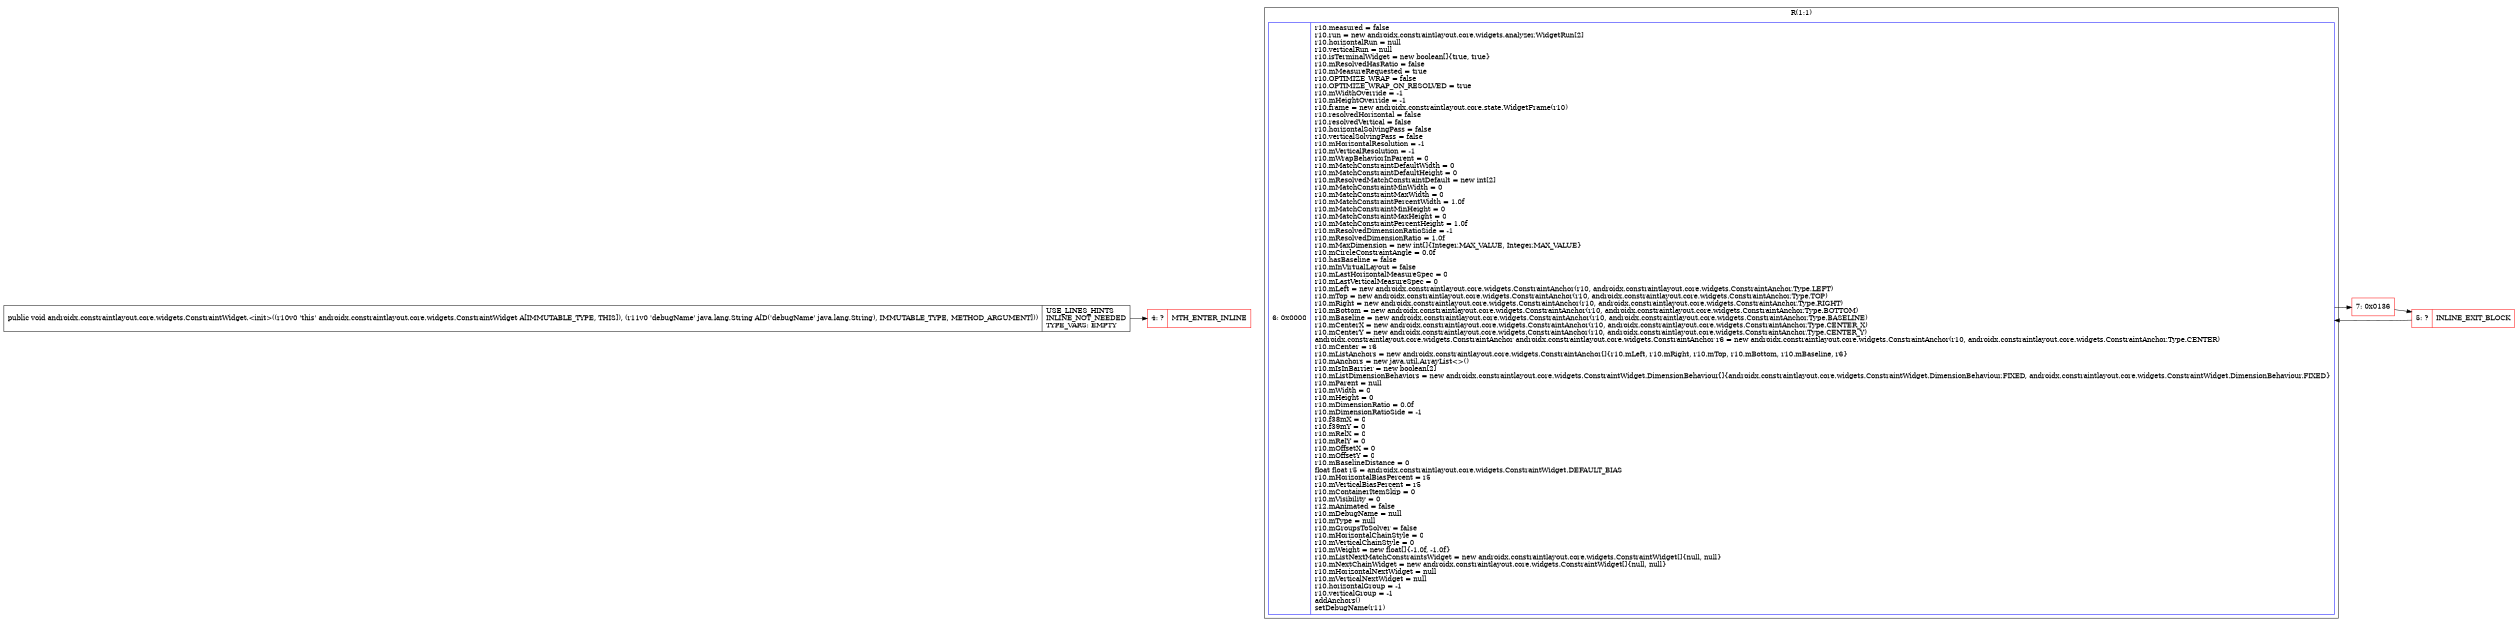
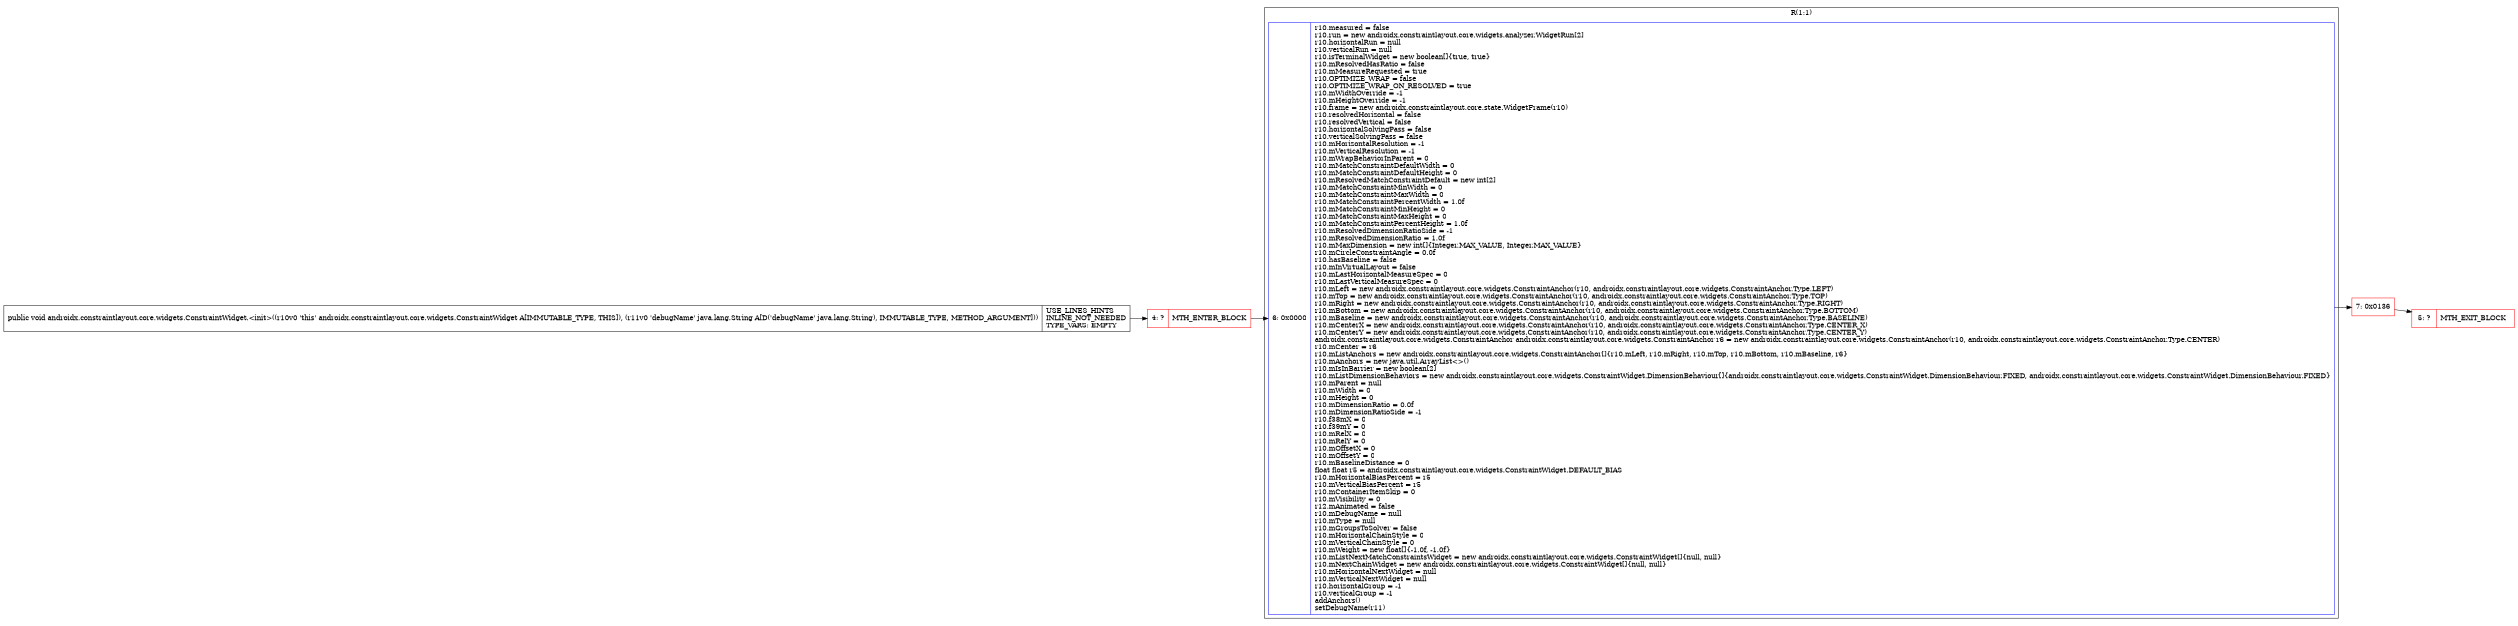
(1209, 318) -> (1209, 318)
(2473, 318) -> (2473, 318)
(2376, 321) -> (1257, 319)
